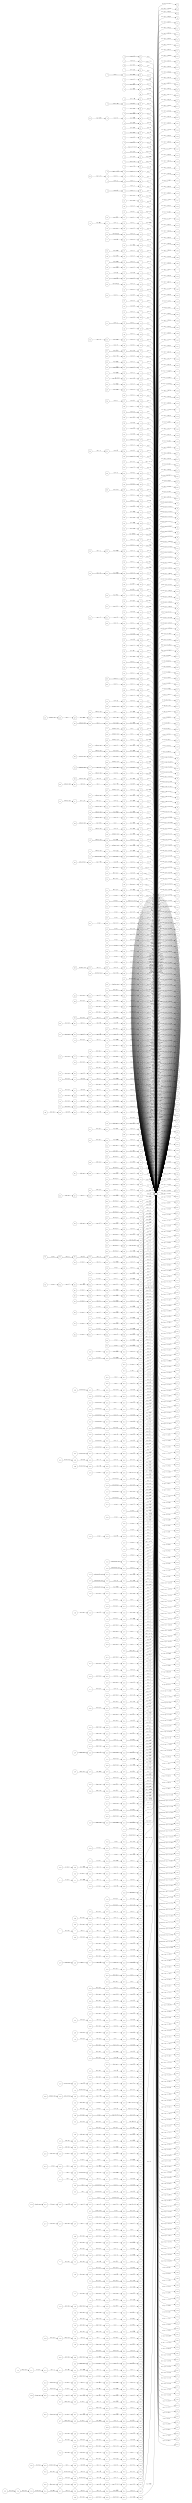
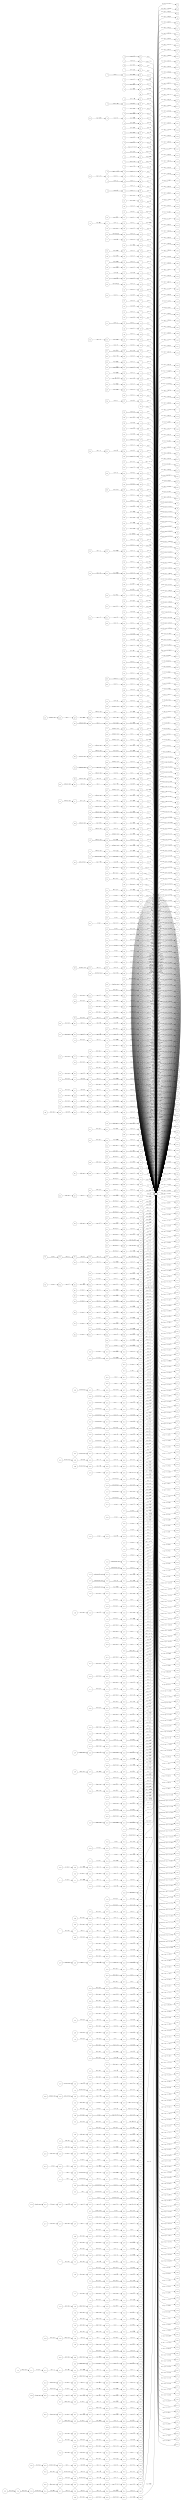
(177, 359) -> none
(124, 407) -> none
